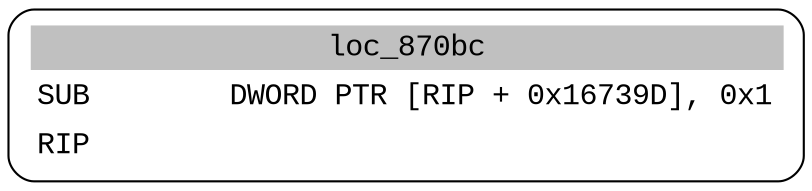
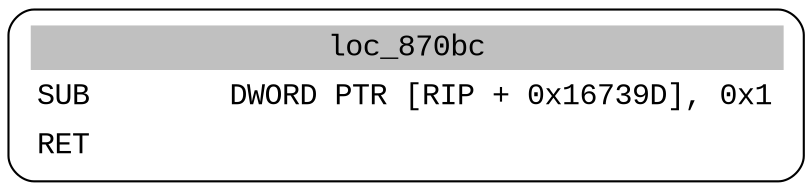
(134, 144) -> (134, 144)
